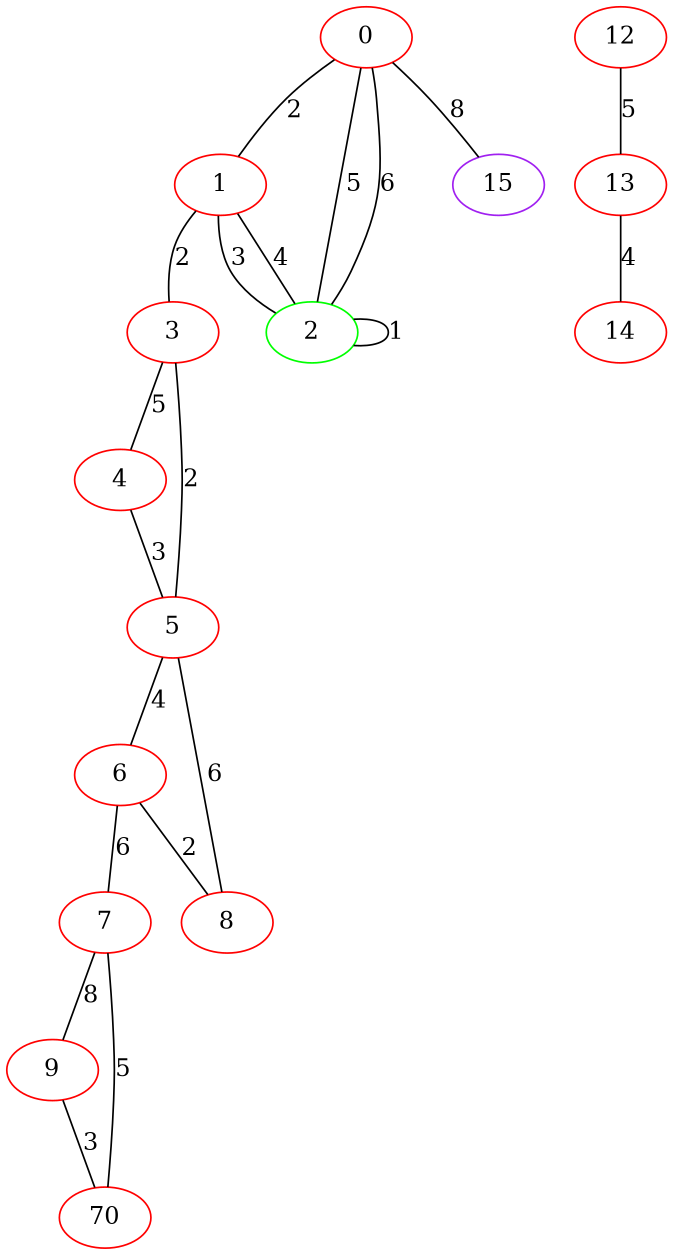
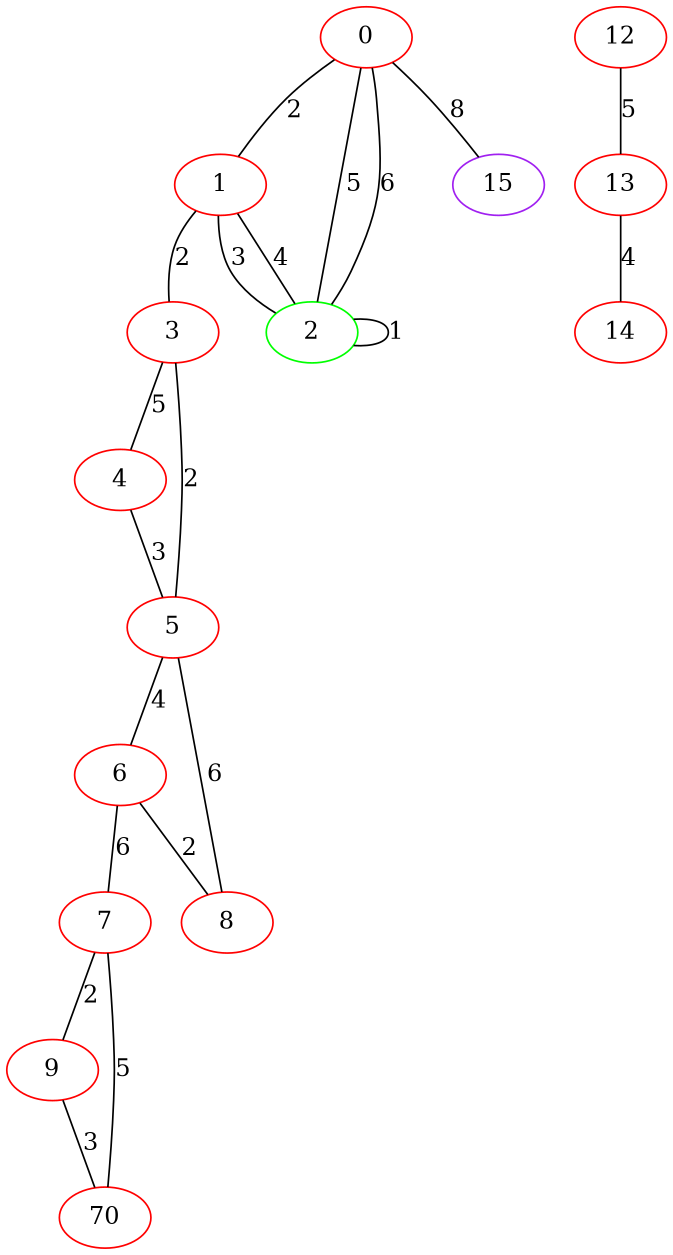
(92, 996) -> (92, 996)
